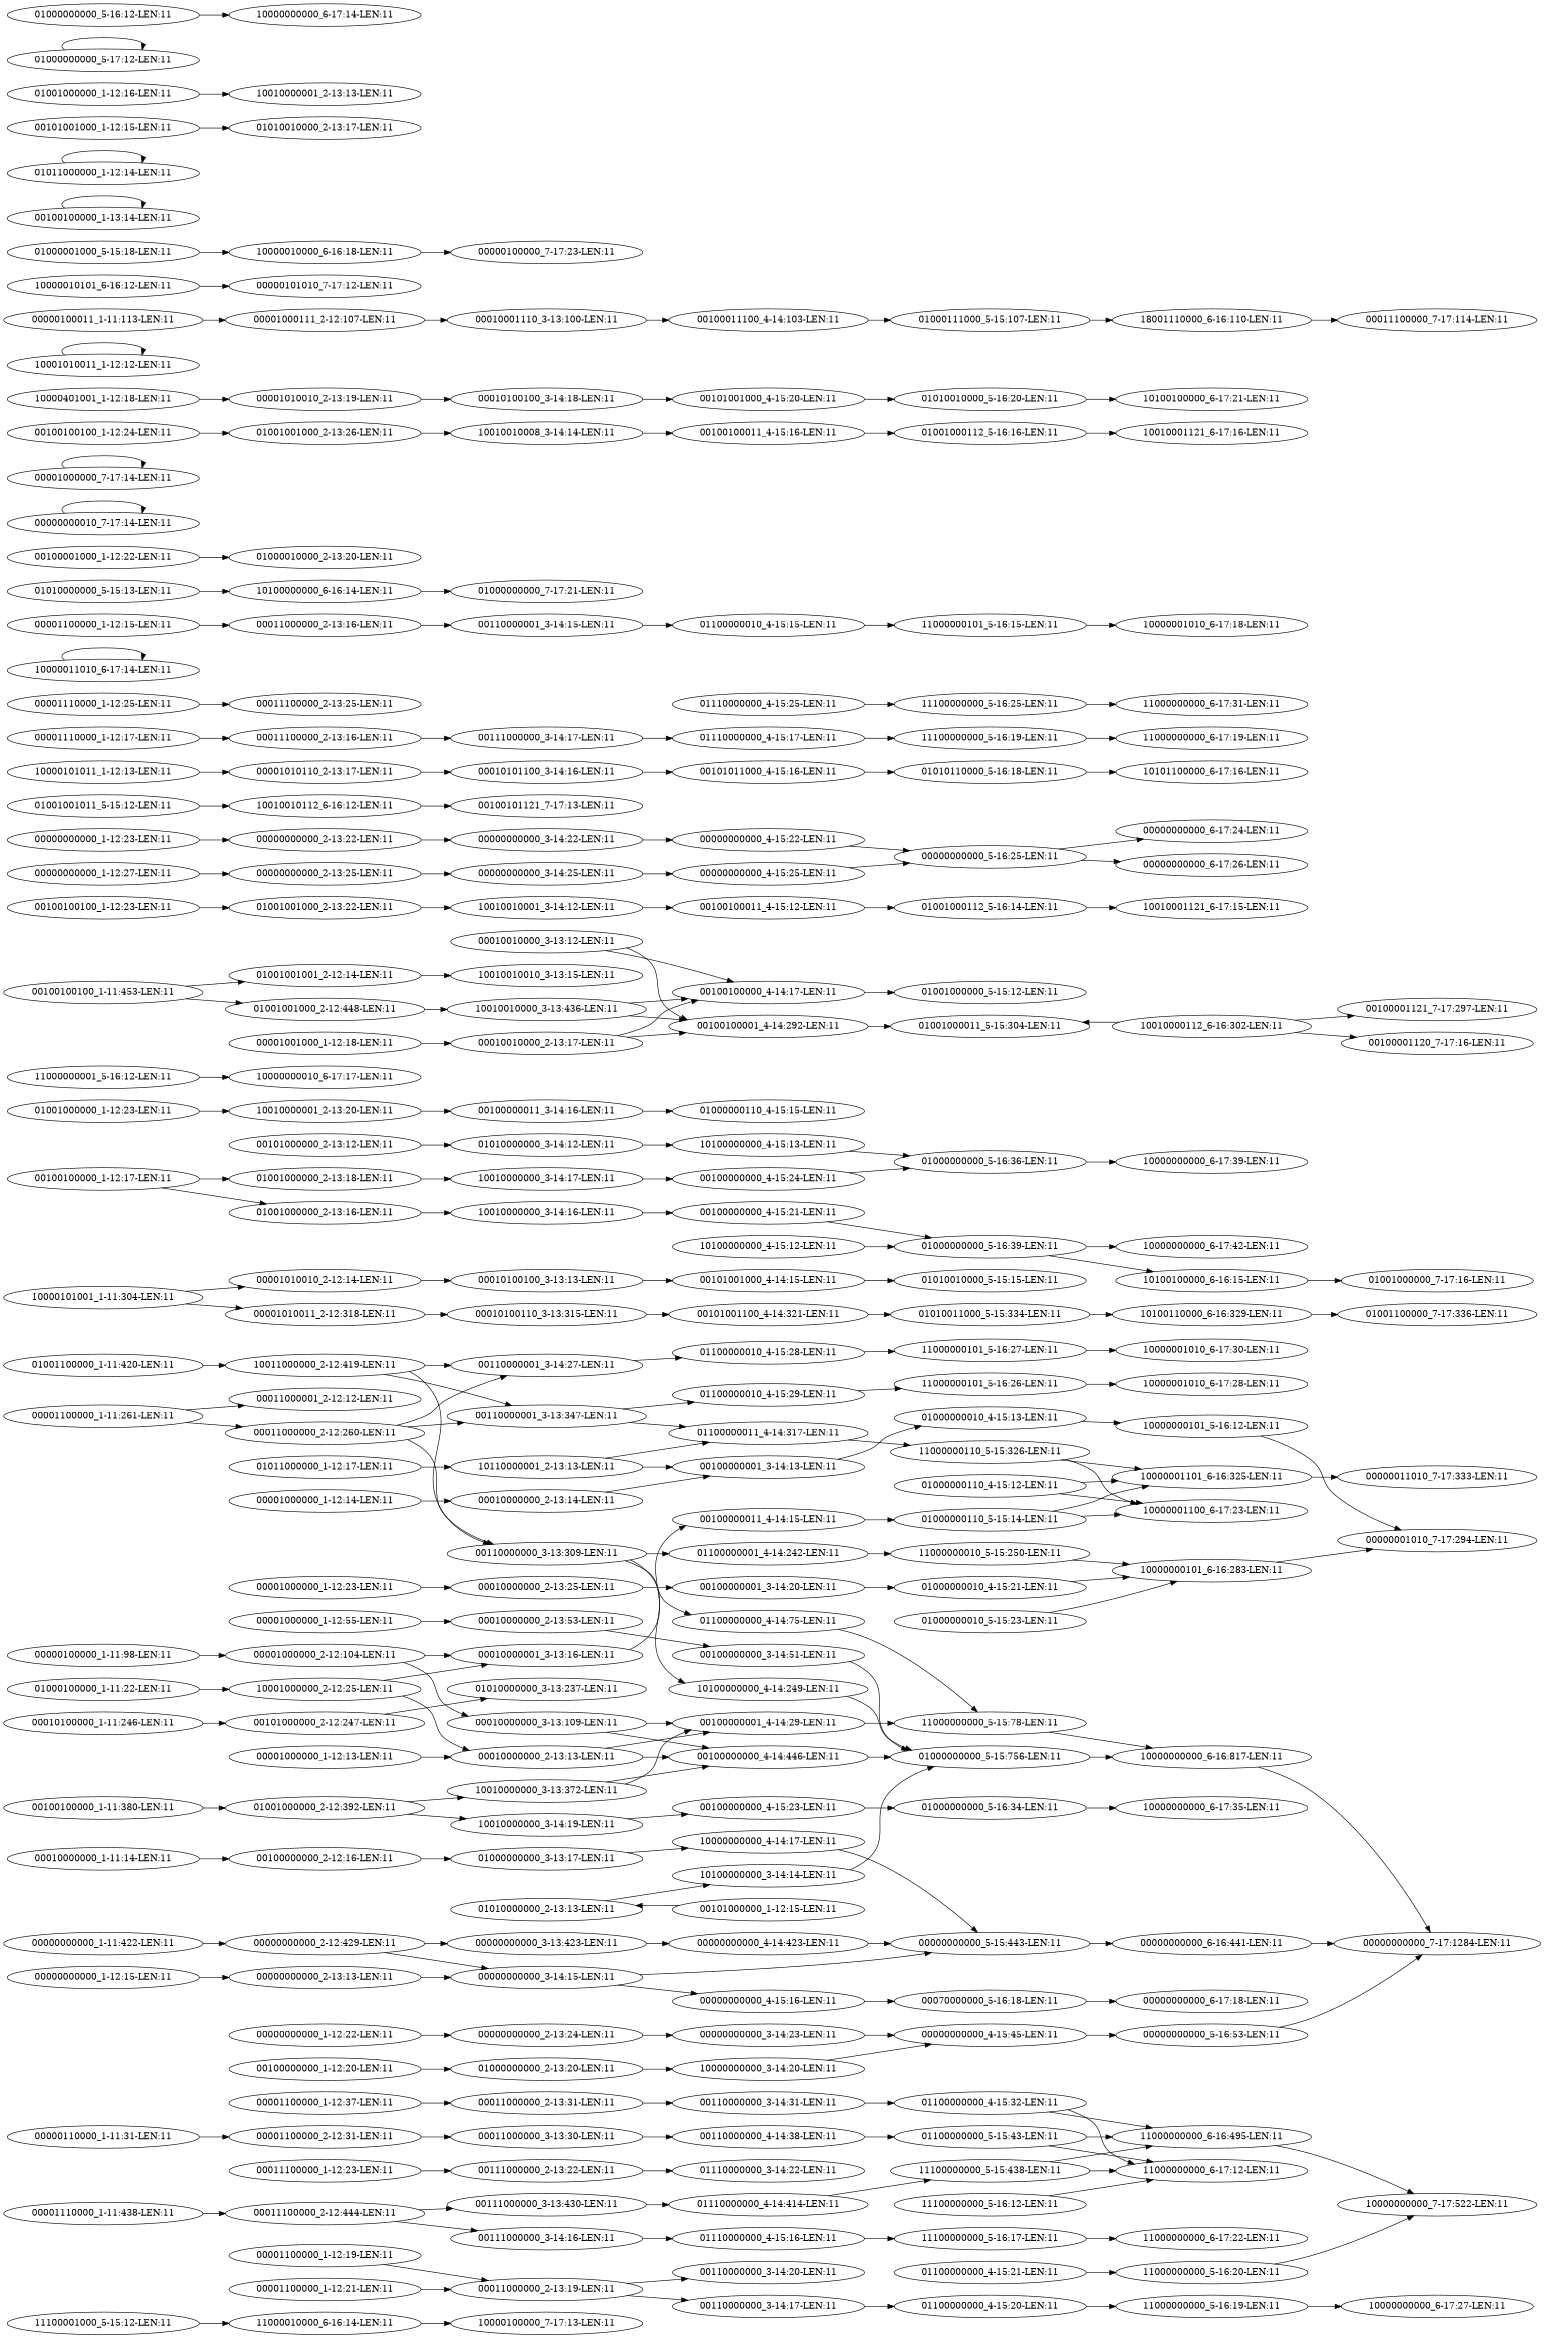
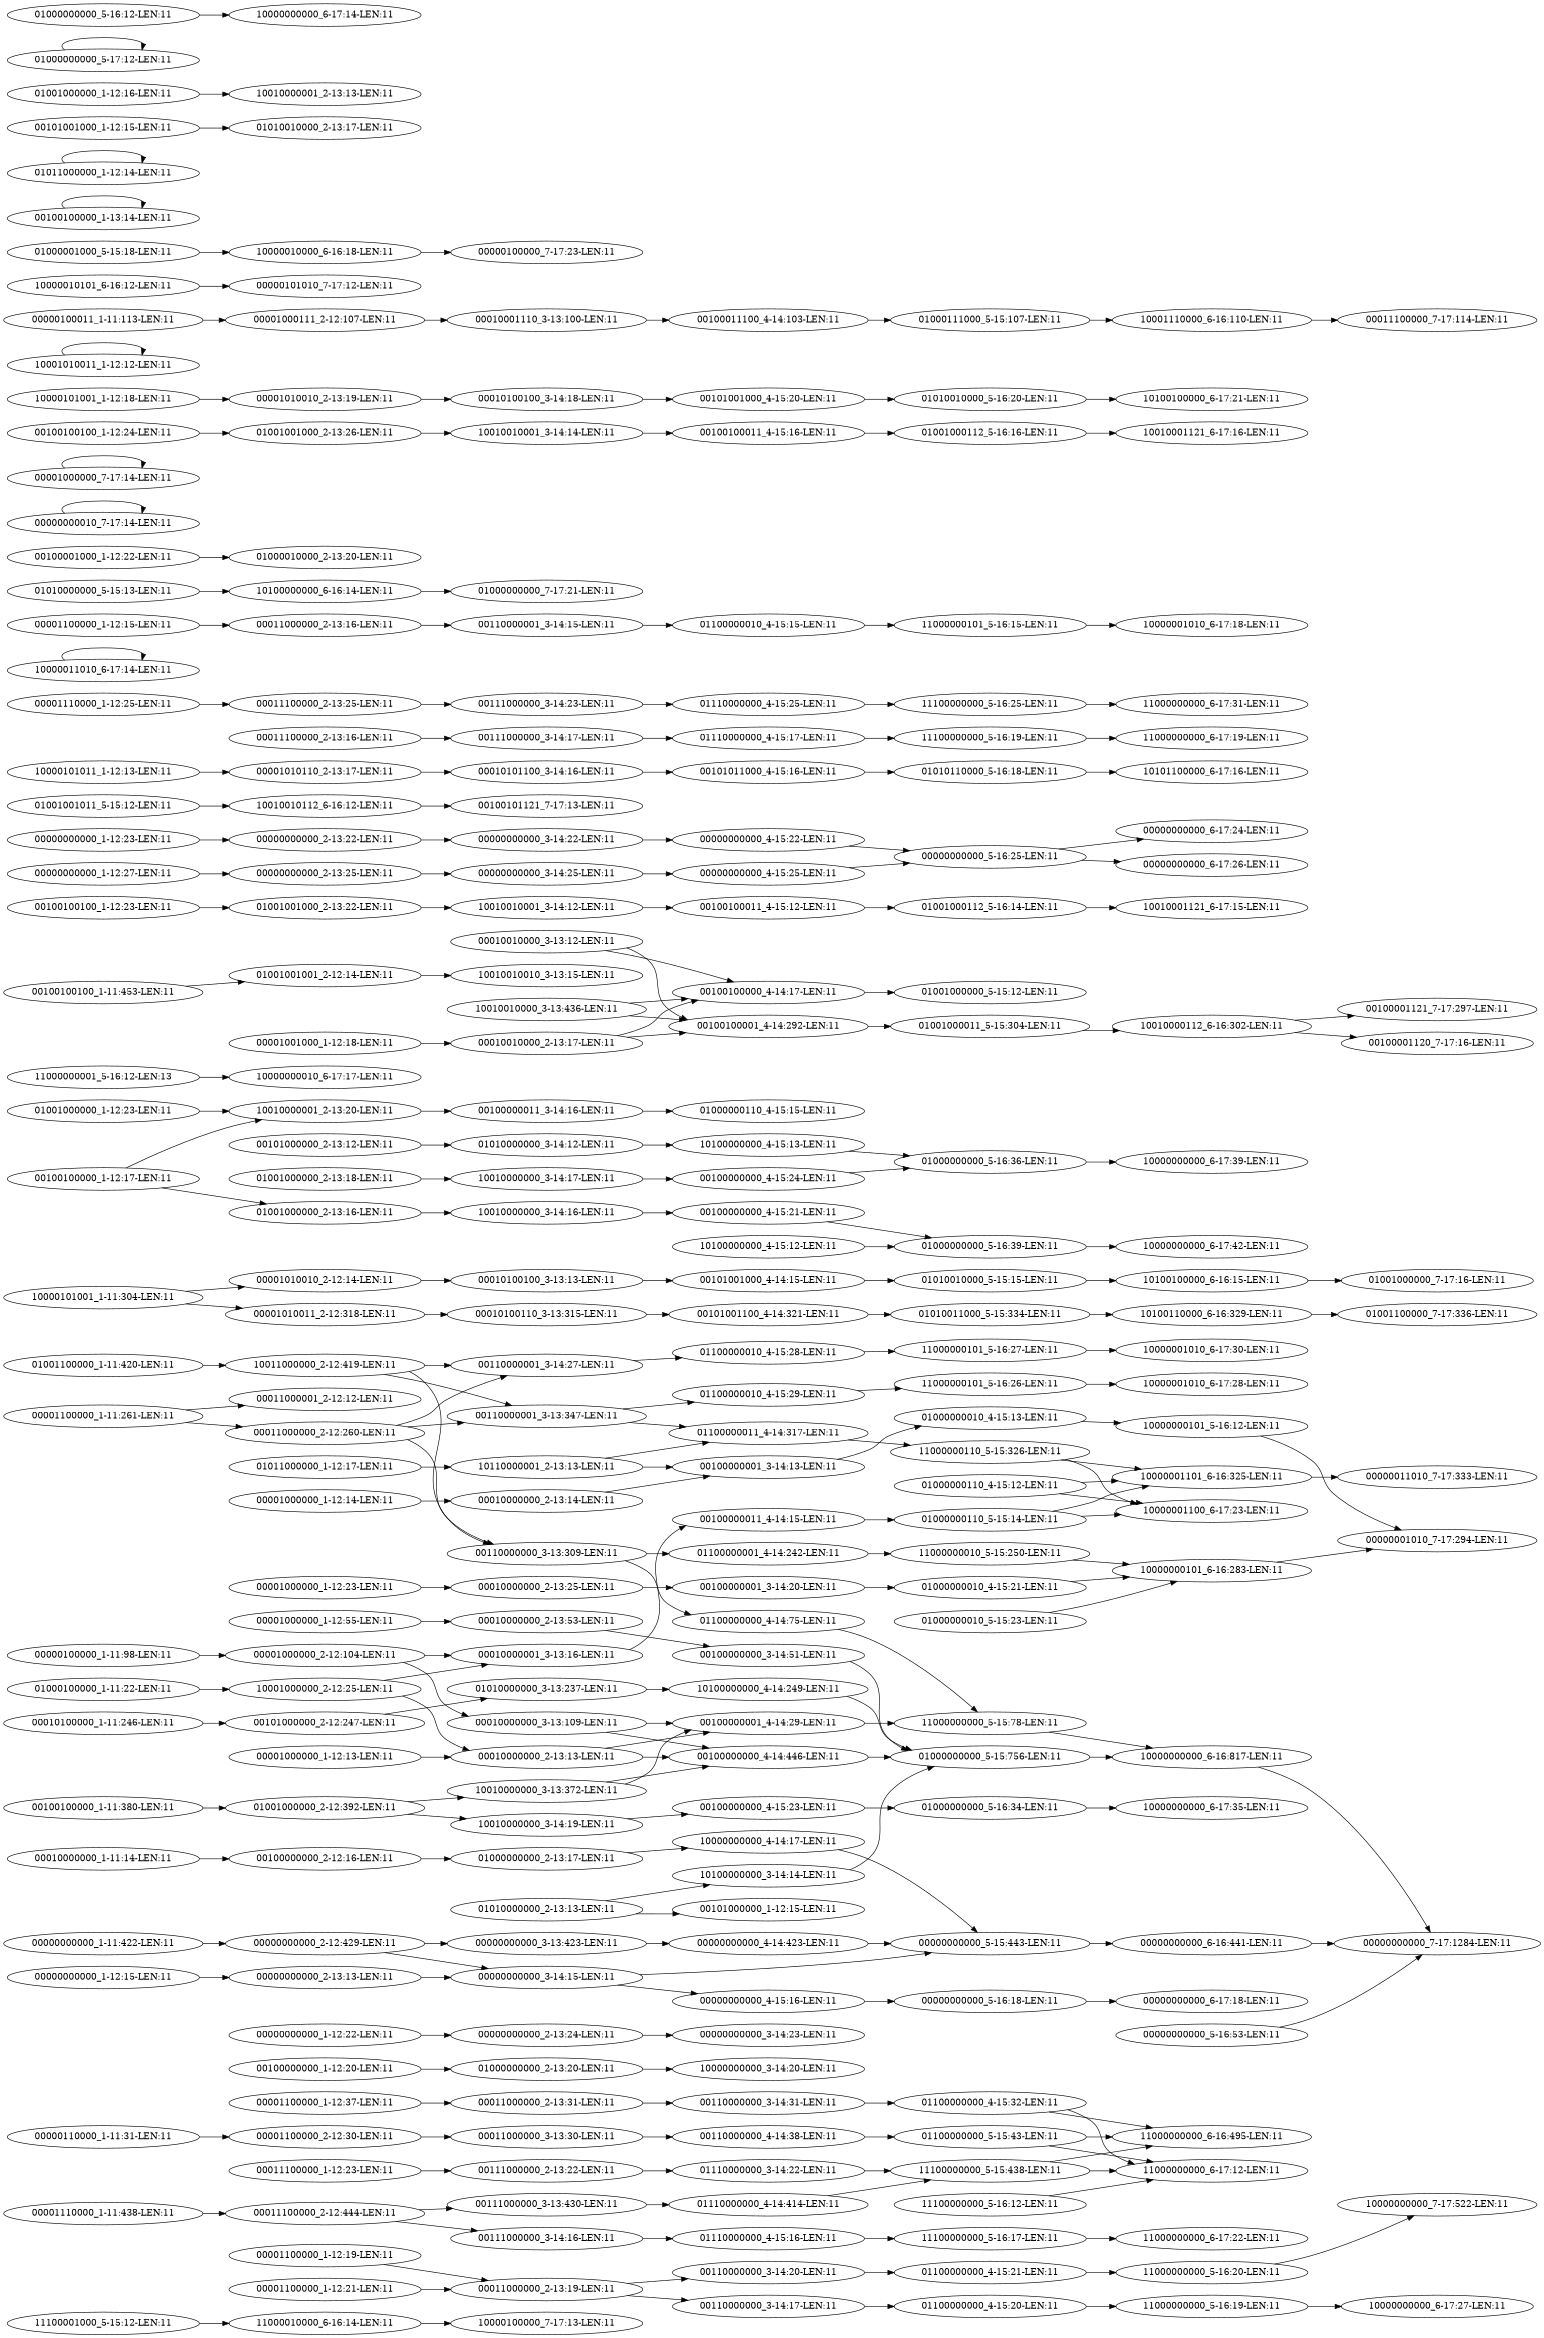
(1212, 320) -> (1212, 320)
(103, 399) -> (103, 399)
(547, 433) -> (547, 433)
none -> (547, 704)
(103, 738) -> none
(325, 1009) -> none
(1104, 1022) -> (1098, 1031)
(103, 1077) -> (103, 1077)
(211, 1179) -> (189, 1140)
(1098, 1263) -> (1098, 1281)
(656, 1632) -> (654, 1689)
(547, 1859) -> (547, 1859)
(661, 1905) -> (654, 1914)
(990, 2001) -> (990, 2001)
(990, 2035) -> none
(325, 2137) -> (325, 2137)
(1343, 2164) -> none
none -> (874, 2171)
none -> (876, 2273)
